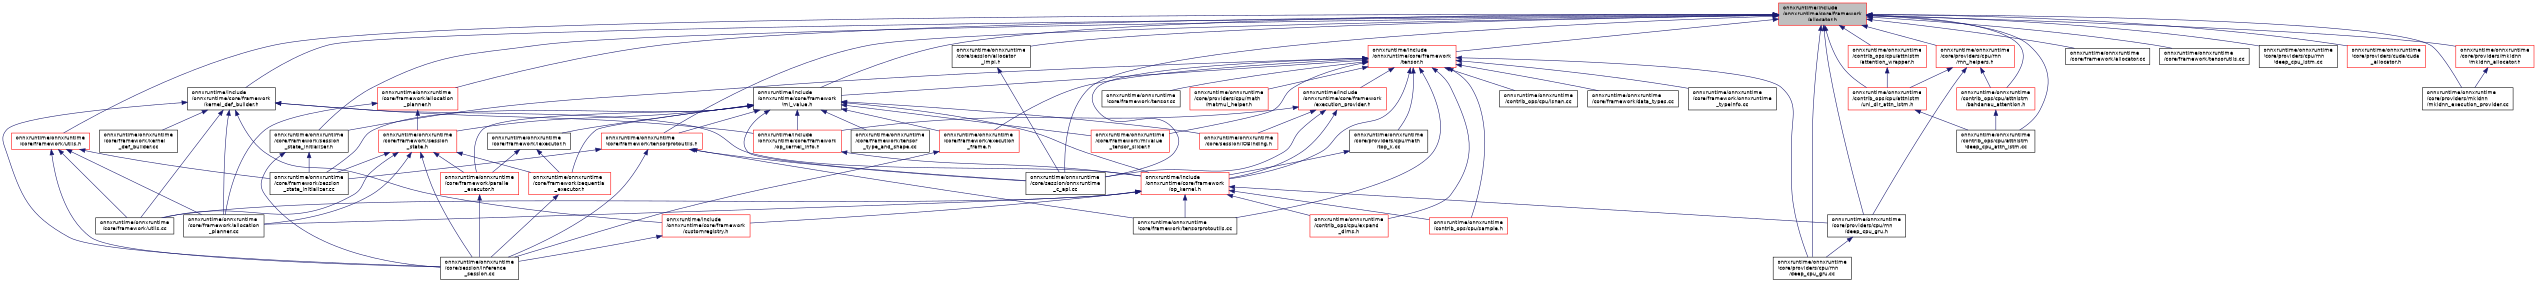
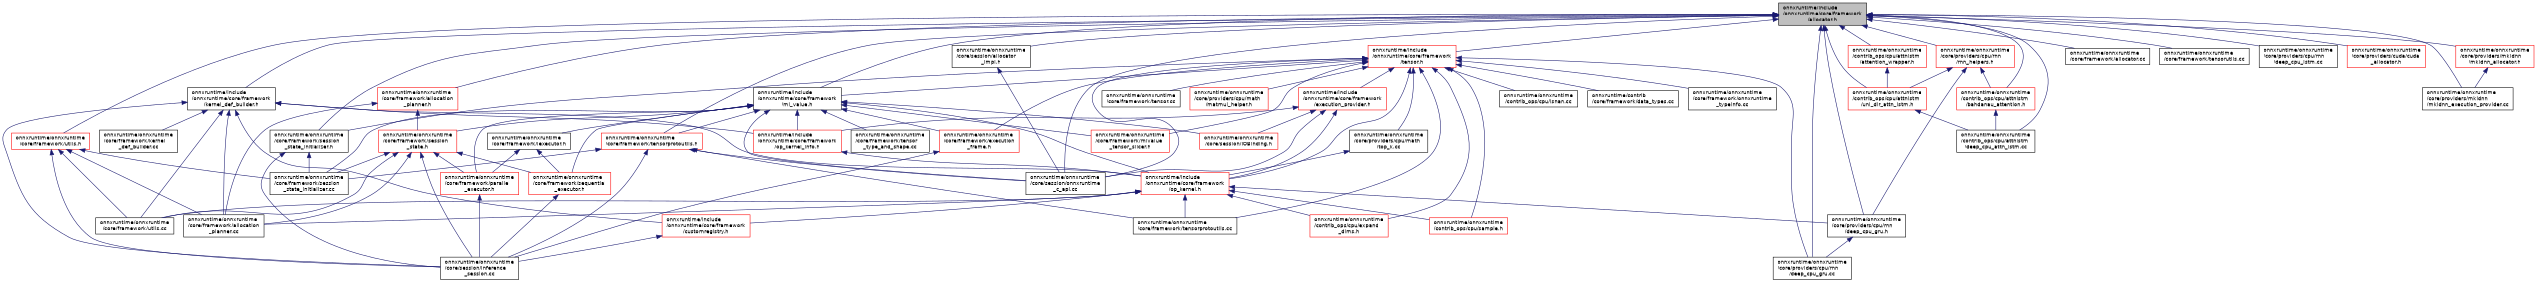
(1823, 14) -> (1823, 14)
(1633, 99) -> (1633, 99)
